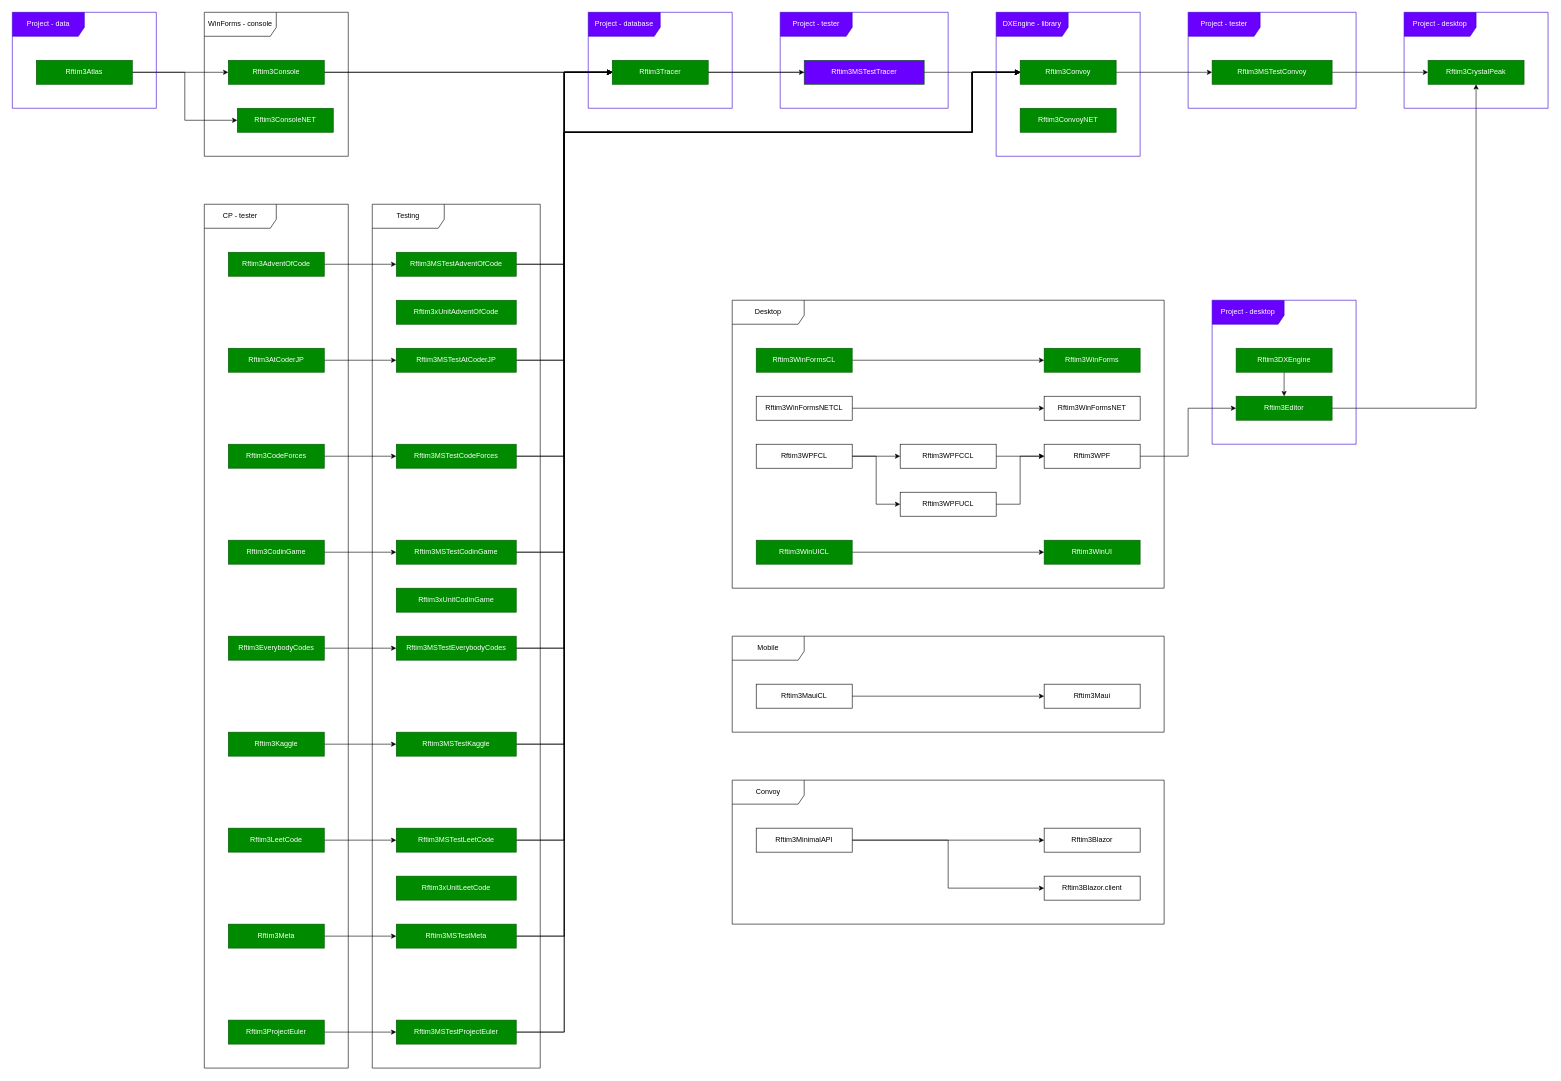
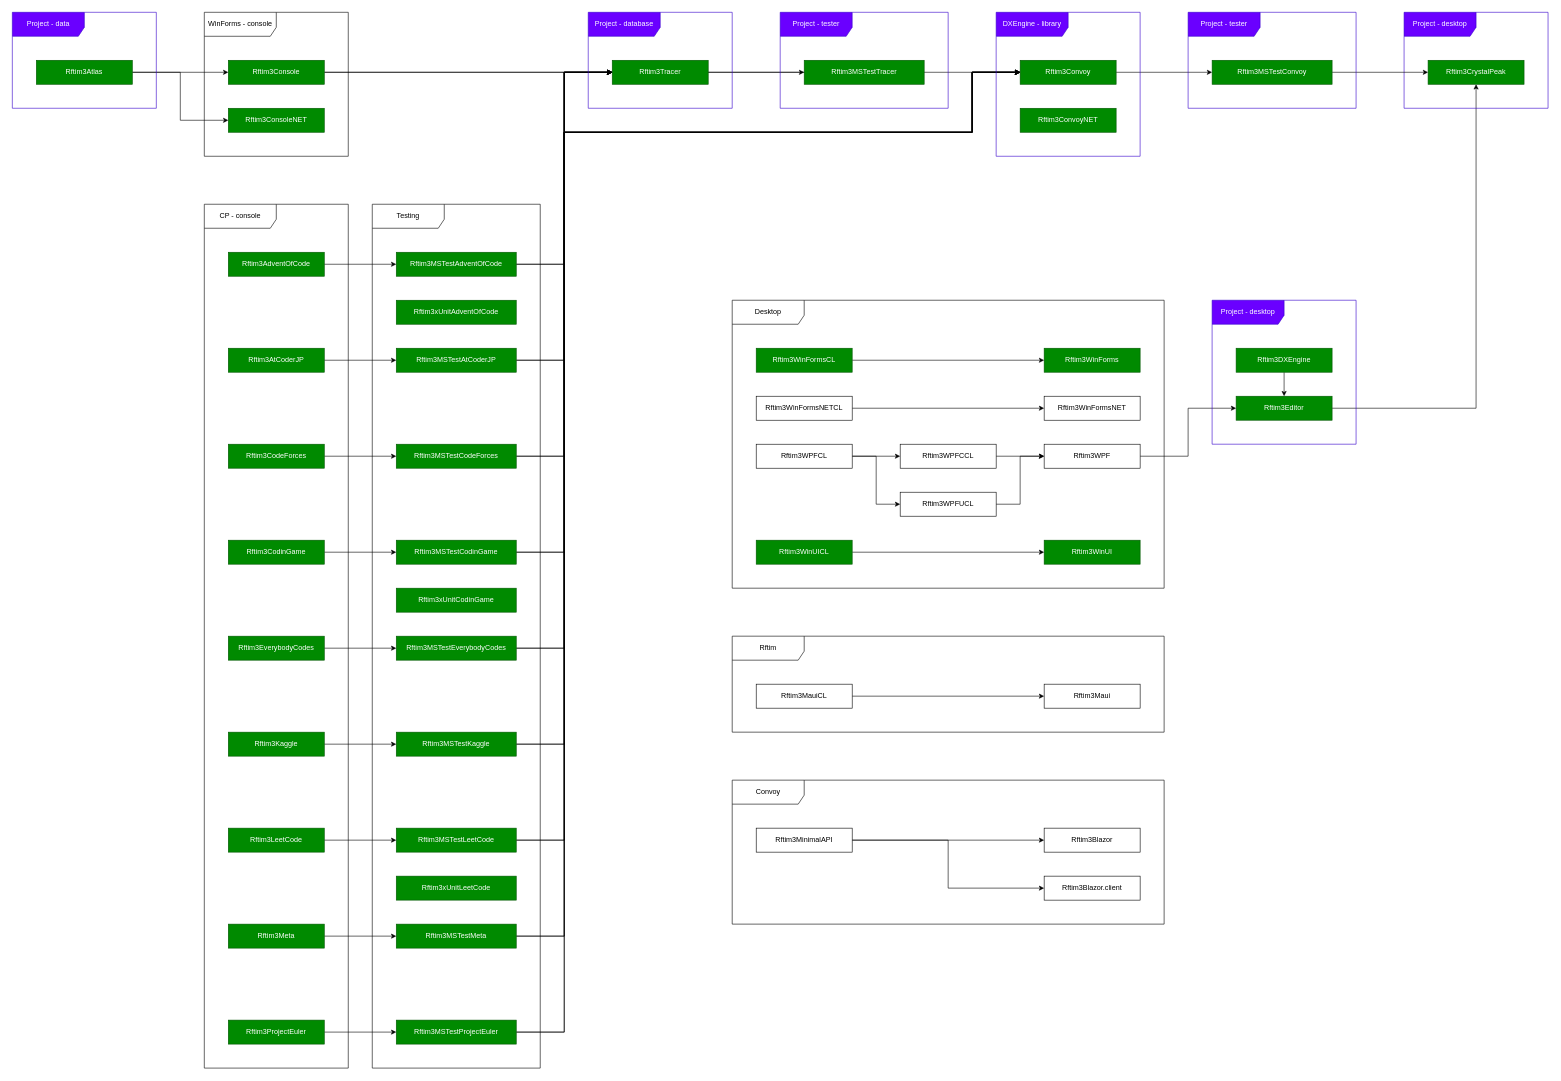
(864, 72) -> (864, 72)
(285, 120) -> (276, 120)
(240, 216) -> (240, 216)
(768, 648) -> (768, 648)
